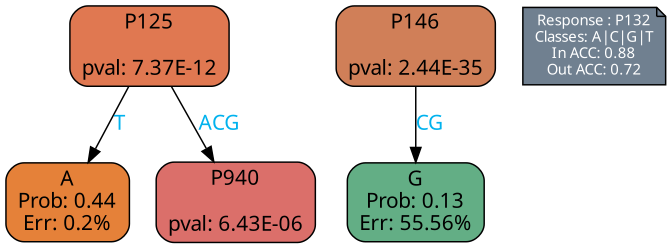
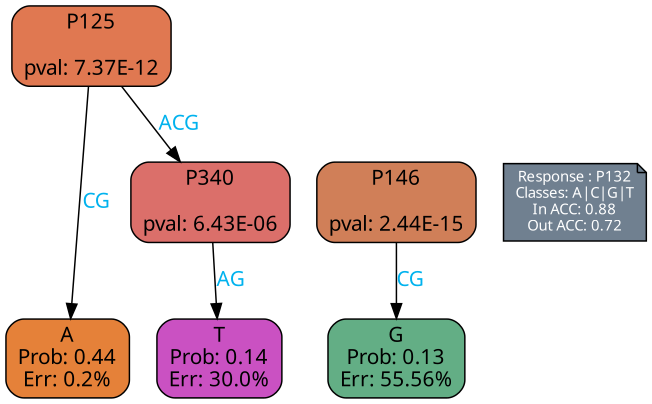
(416, 46) -> (396, 202)
(120, 124) -> (97, 202)
(236, 202) -> (210, 202)
none -> (219, 358)
